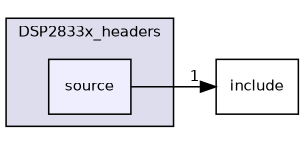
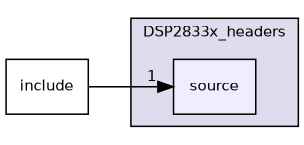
(164, 87) -> (121, 87)
